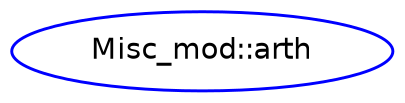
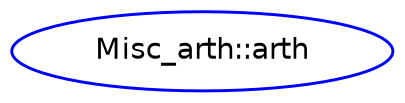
(202, 51) -> (202, 51)
